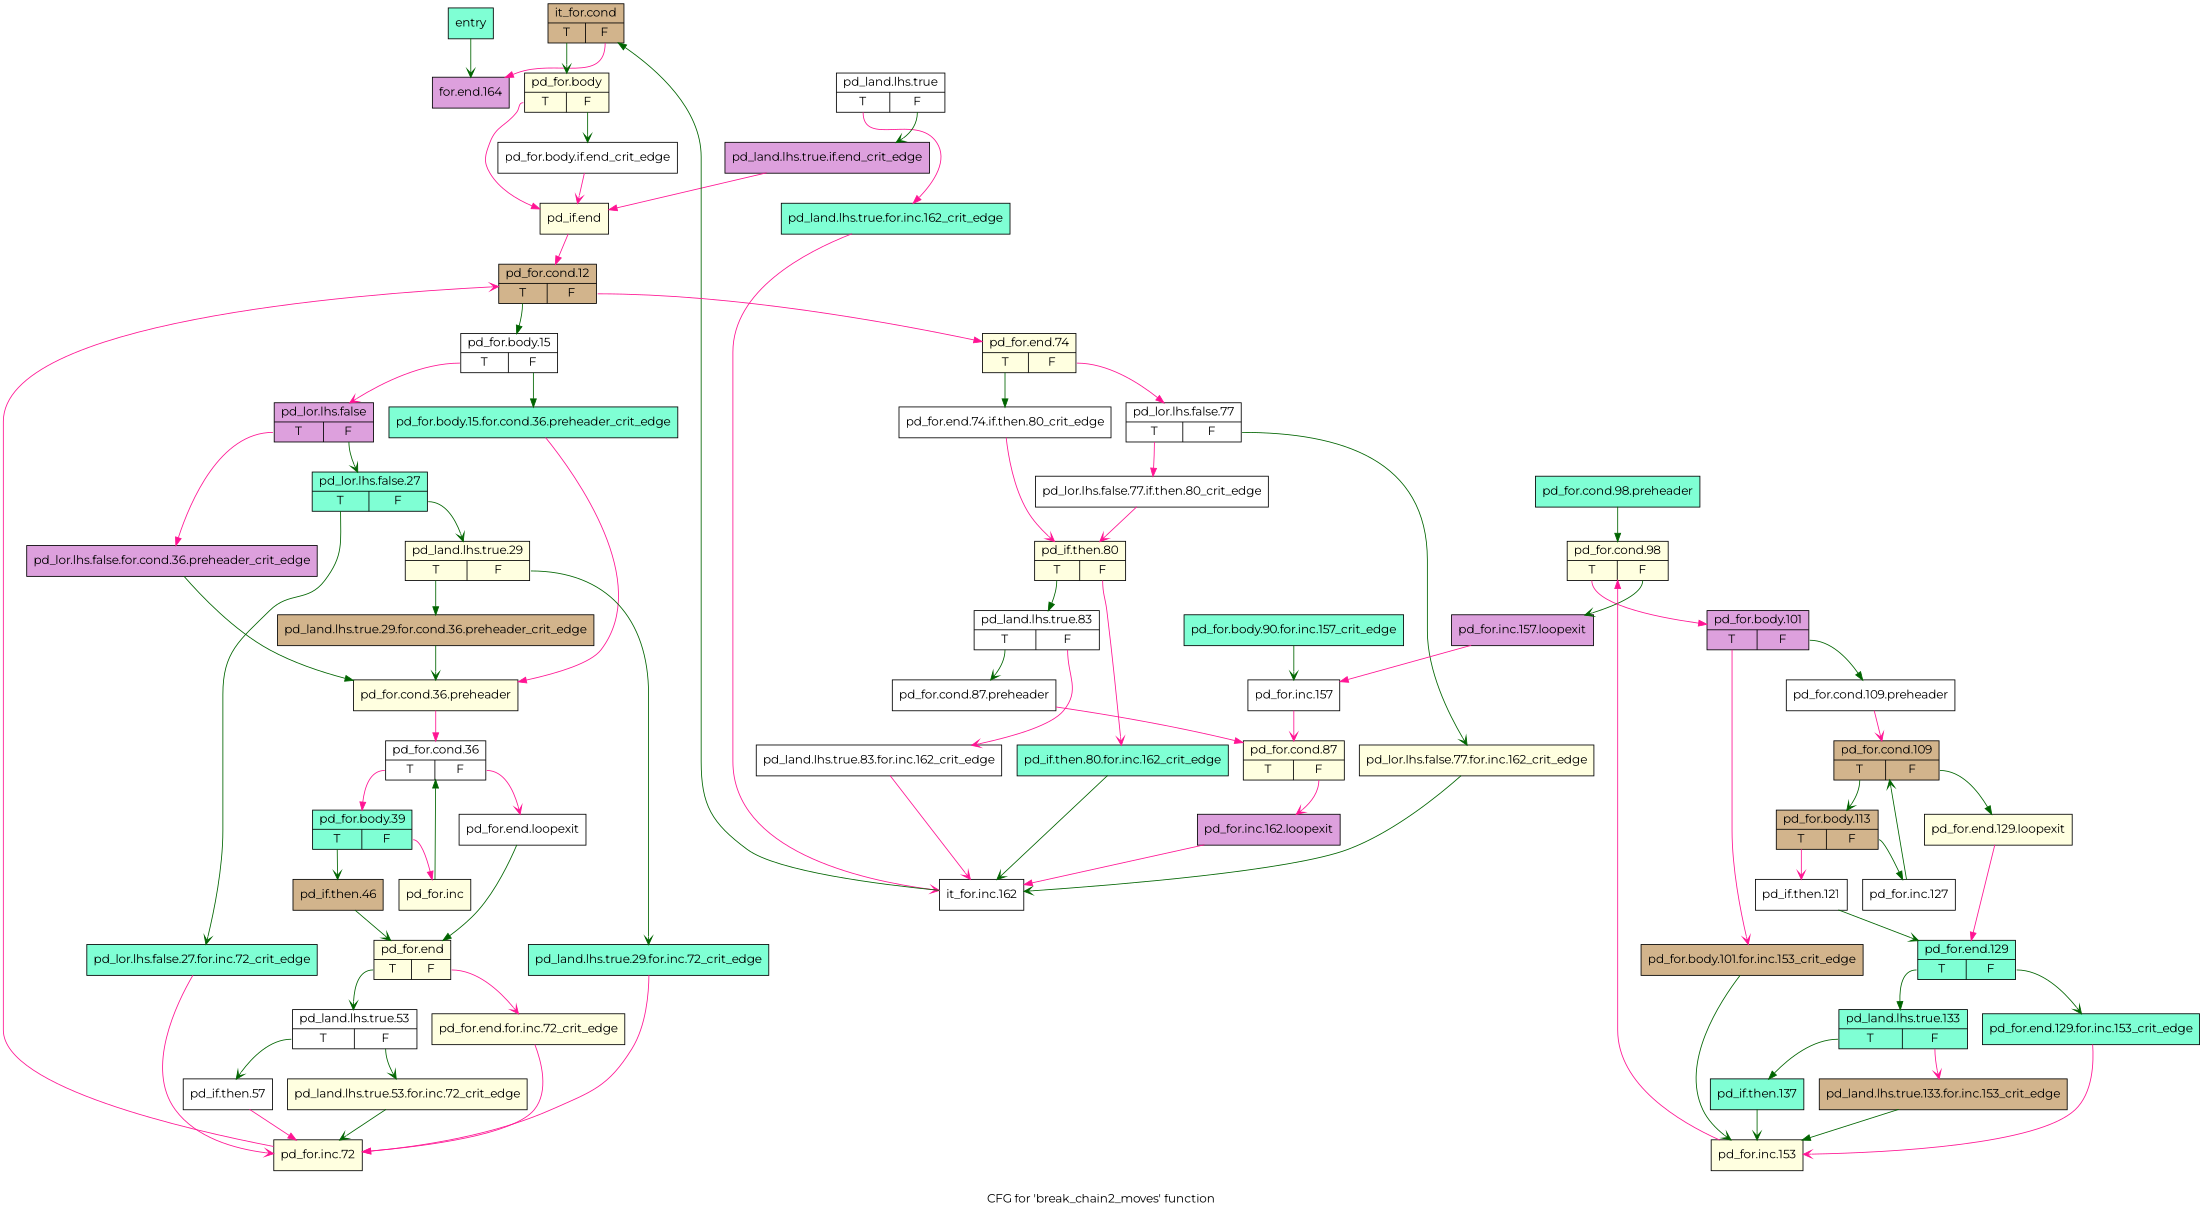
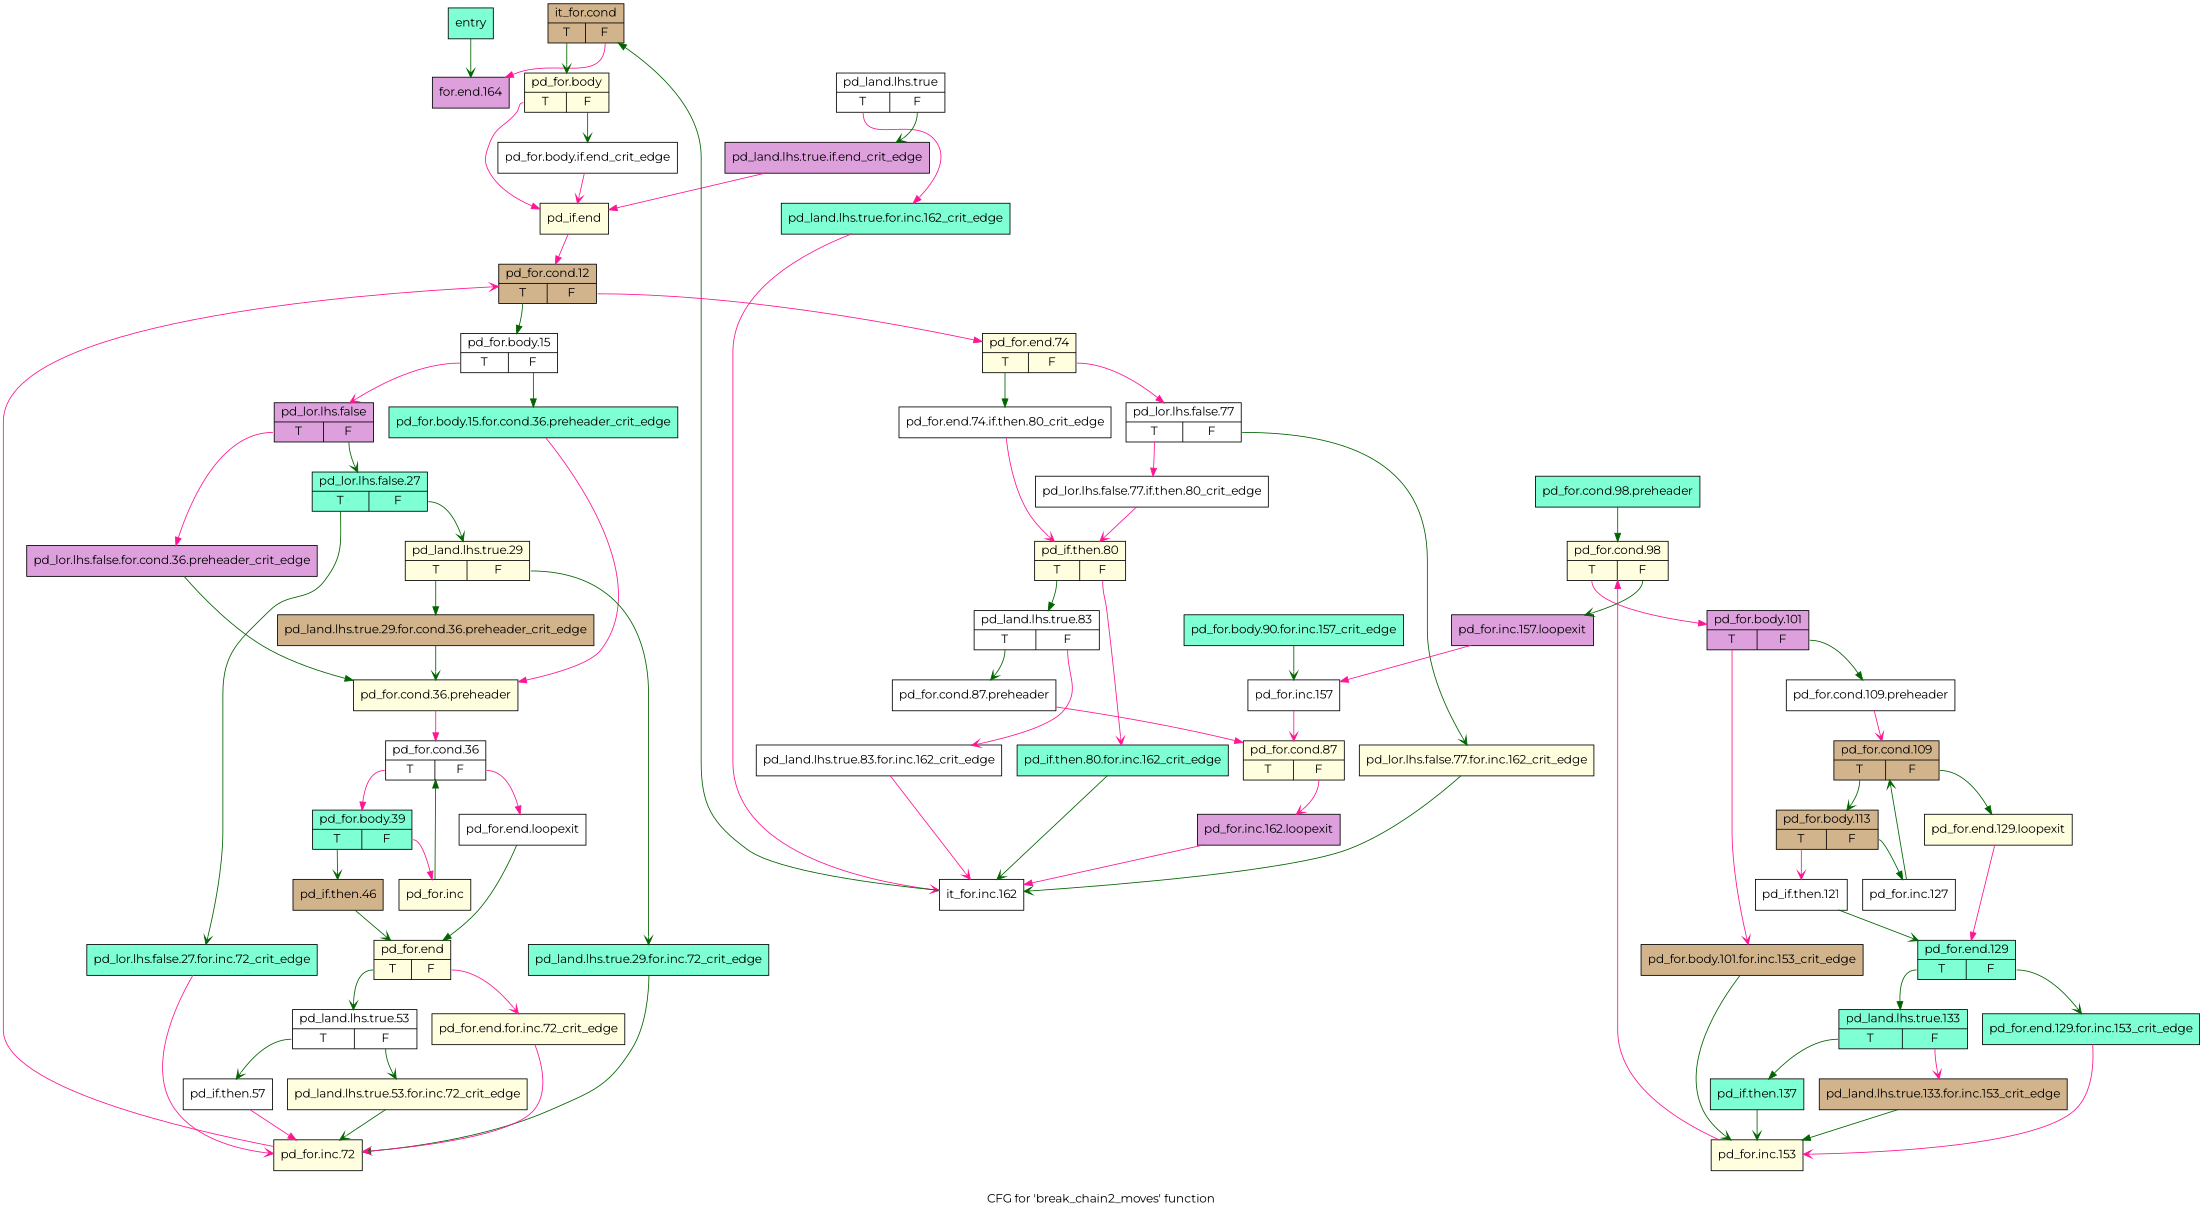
(508, 783) -> (508, 783)
(548, 1111) -> (548, 1111)
(532, 1112) -> (532, 1112)
